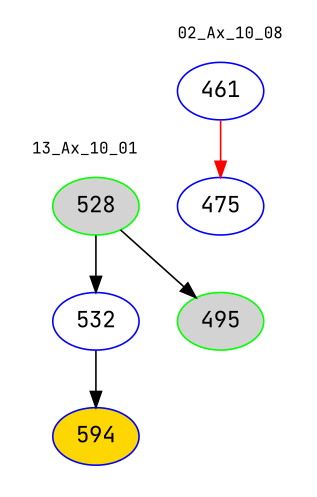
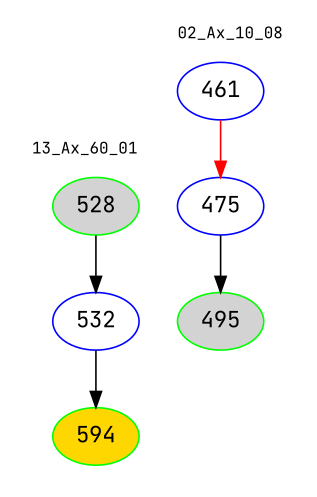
(86, 149) -> (86, 149)
(141, 248) -> (221, 256)
(96, 436) -> (96, 436)
